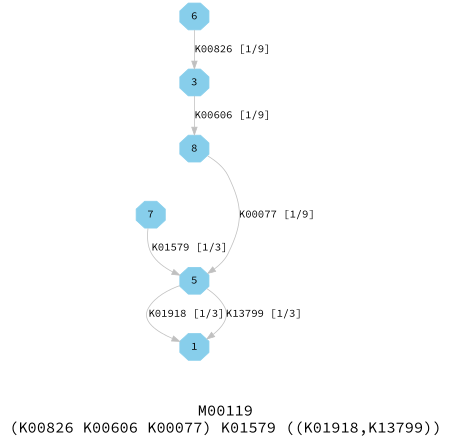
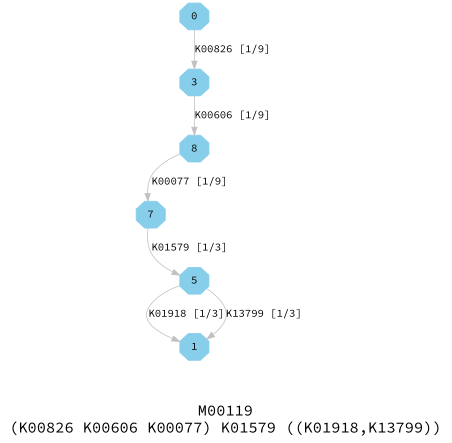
(194, 16) -> (194, 16)
(239, 211) -> (157, 169)
